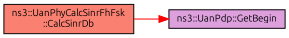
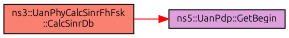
(227, 19) -> (227, 19)
